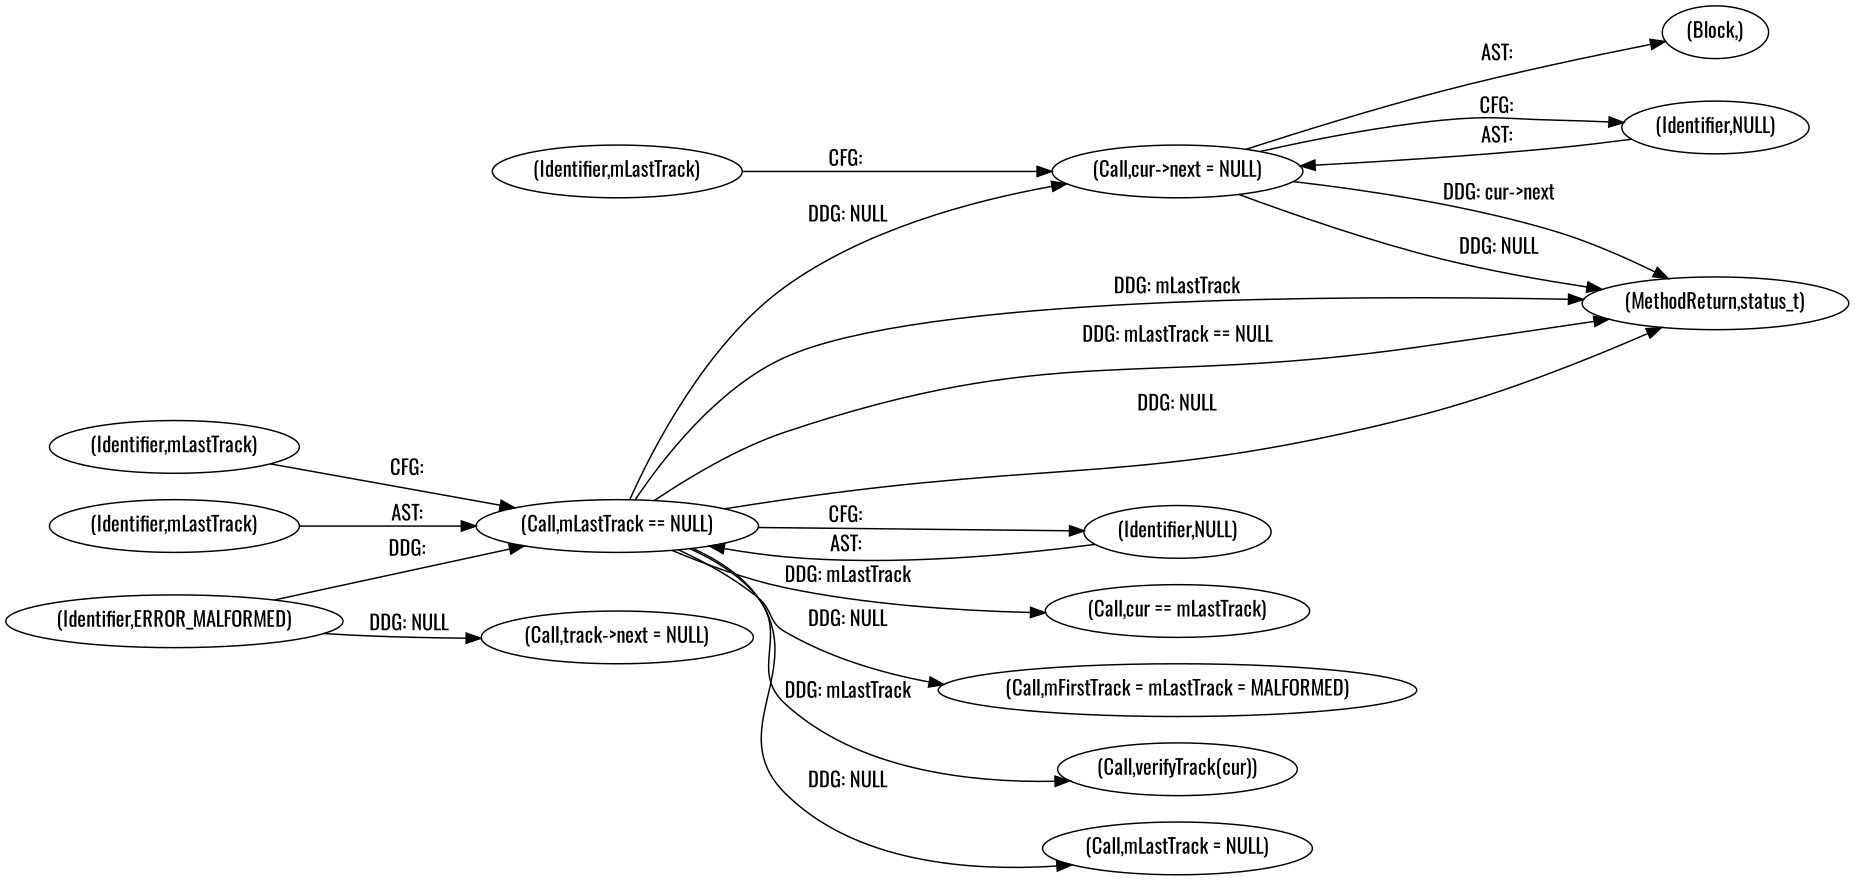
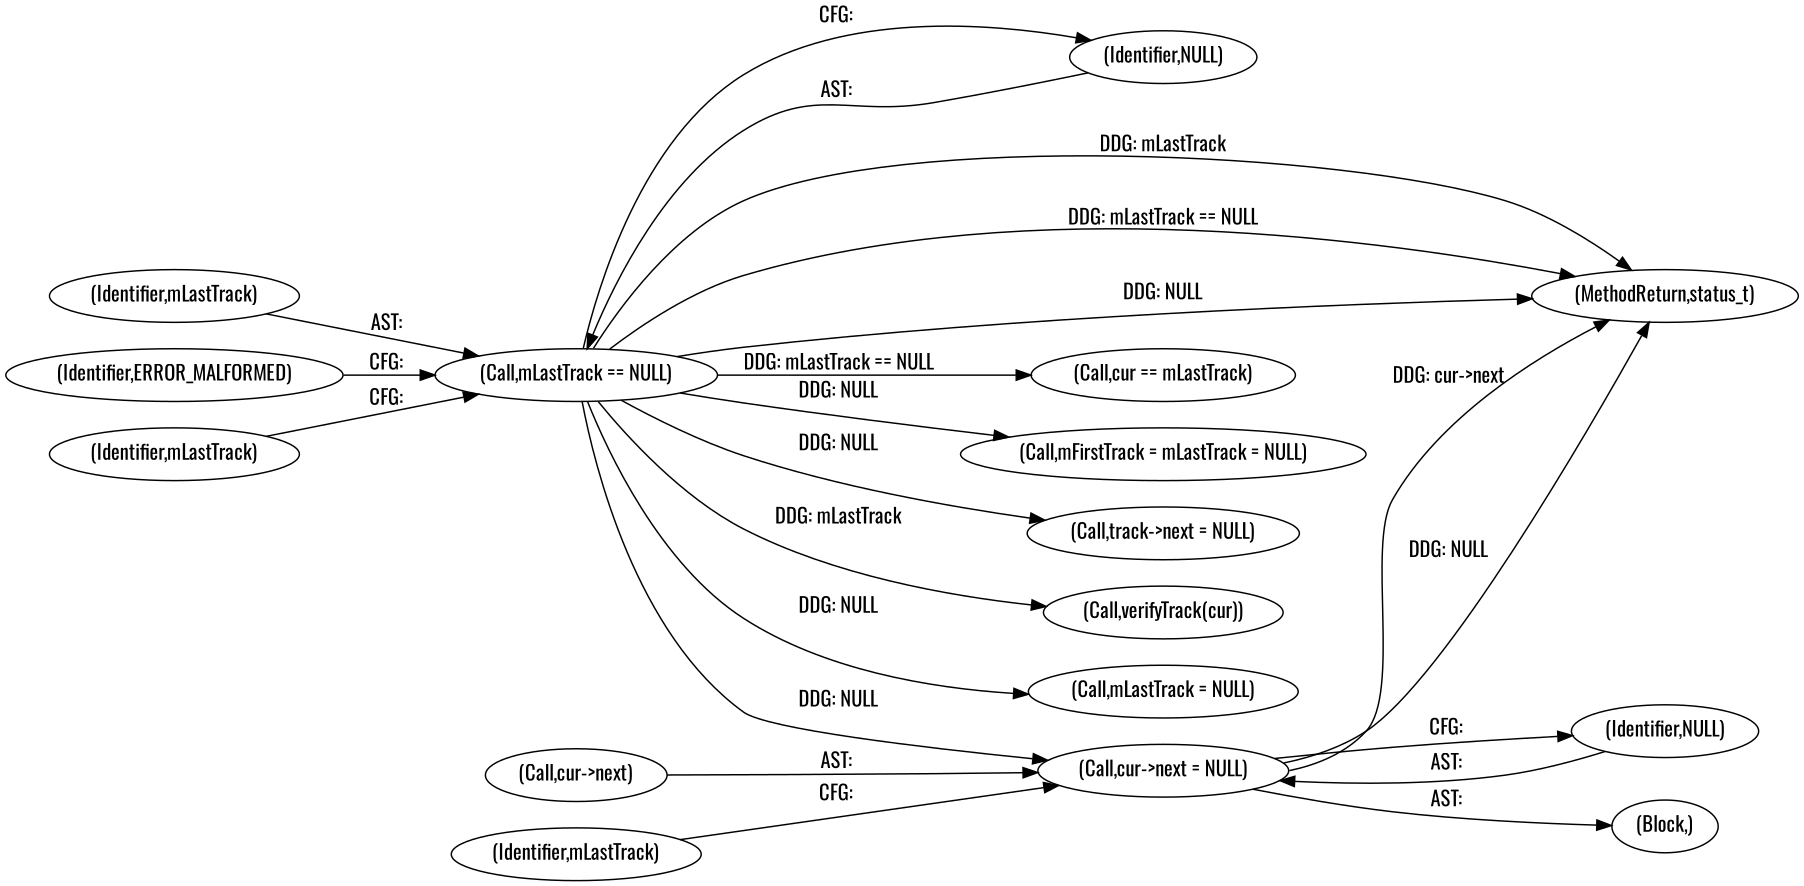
(410, 550) -> (389, 364)
(848, 577) -> (839, 364)
(395, 637) -> (820, 478)
(1177, 690) -> (1163, 454)
none -> (576, 775)
